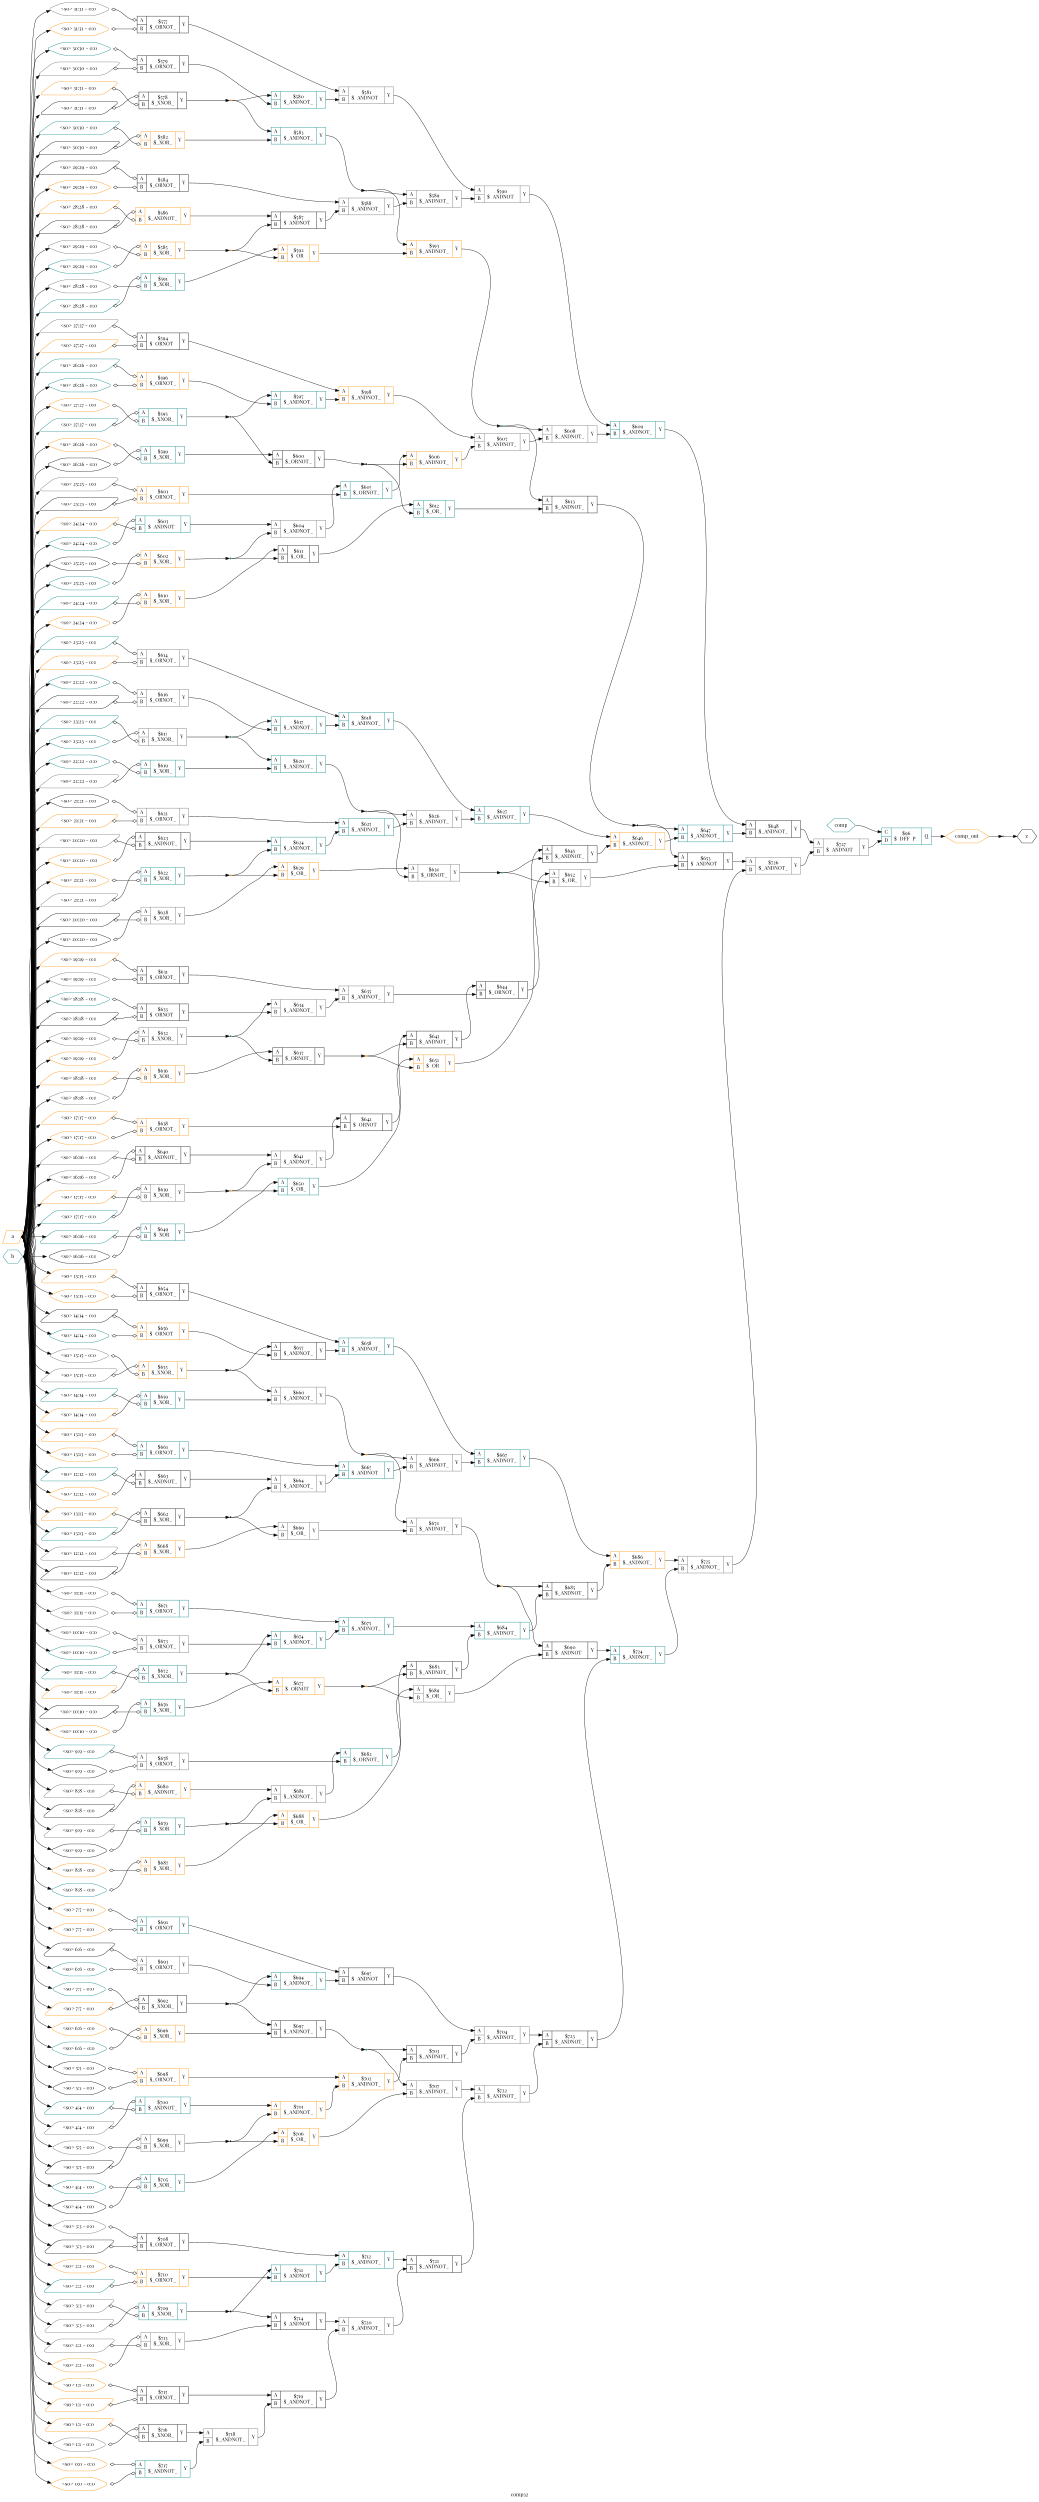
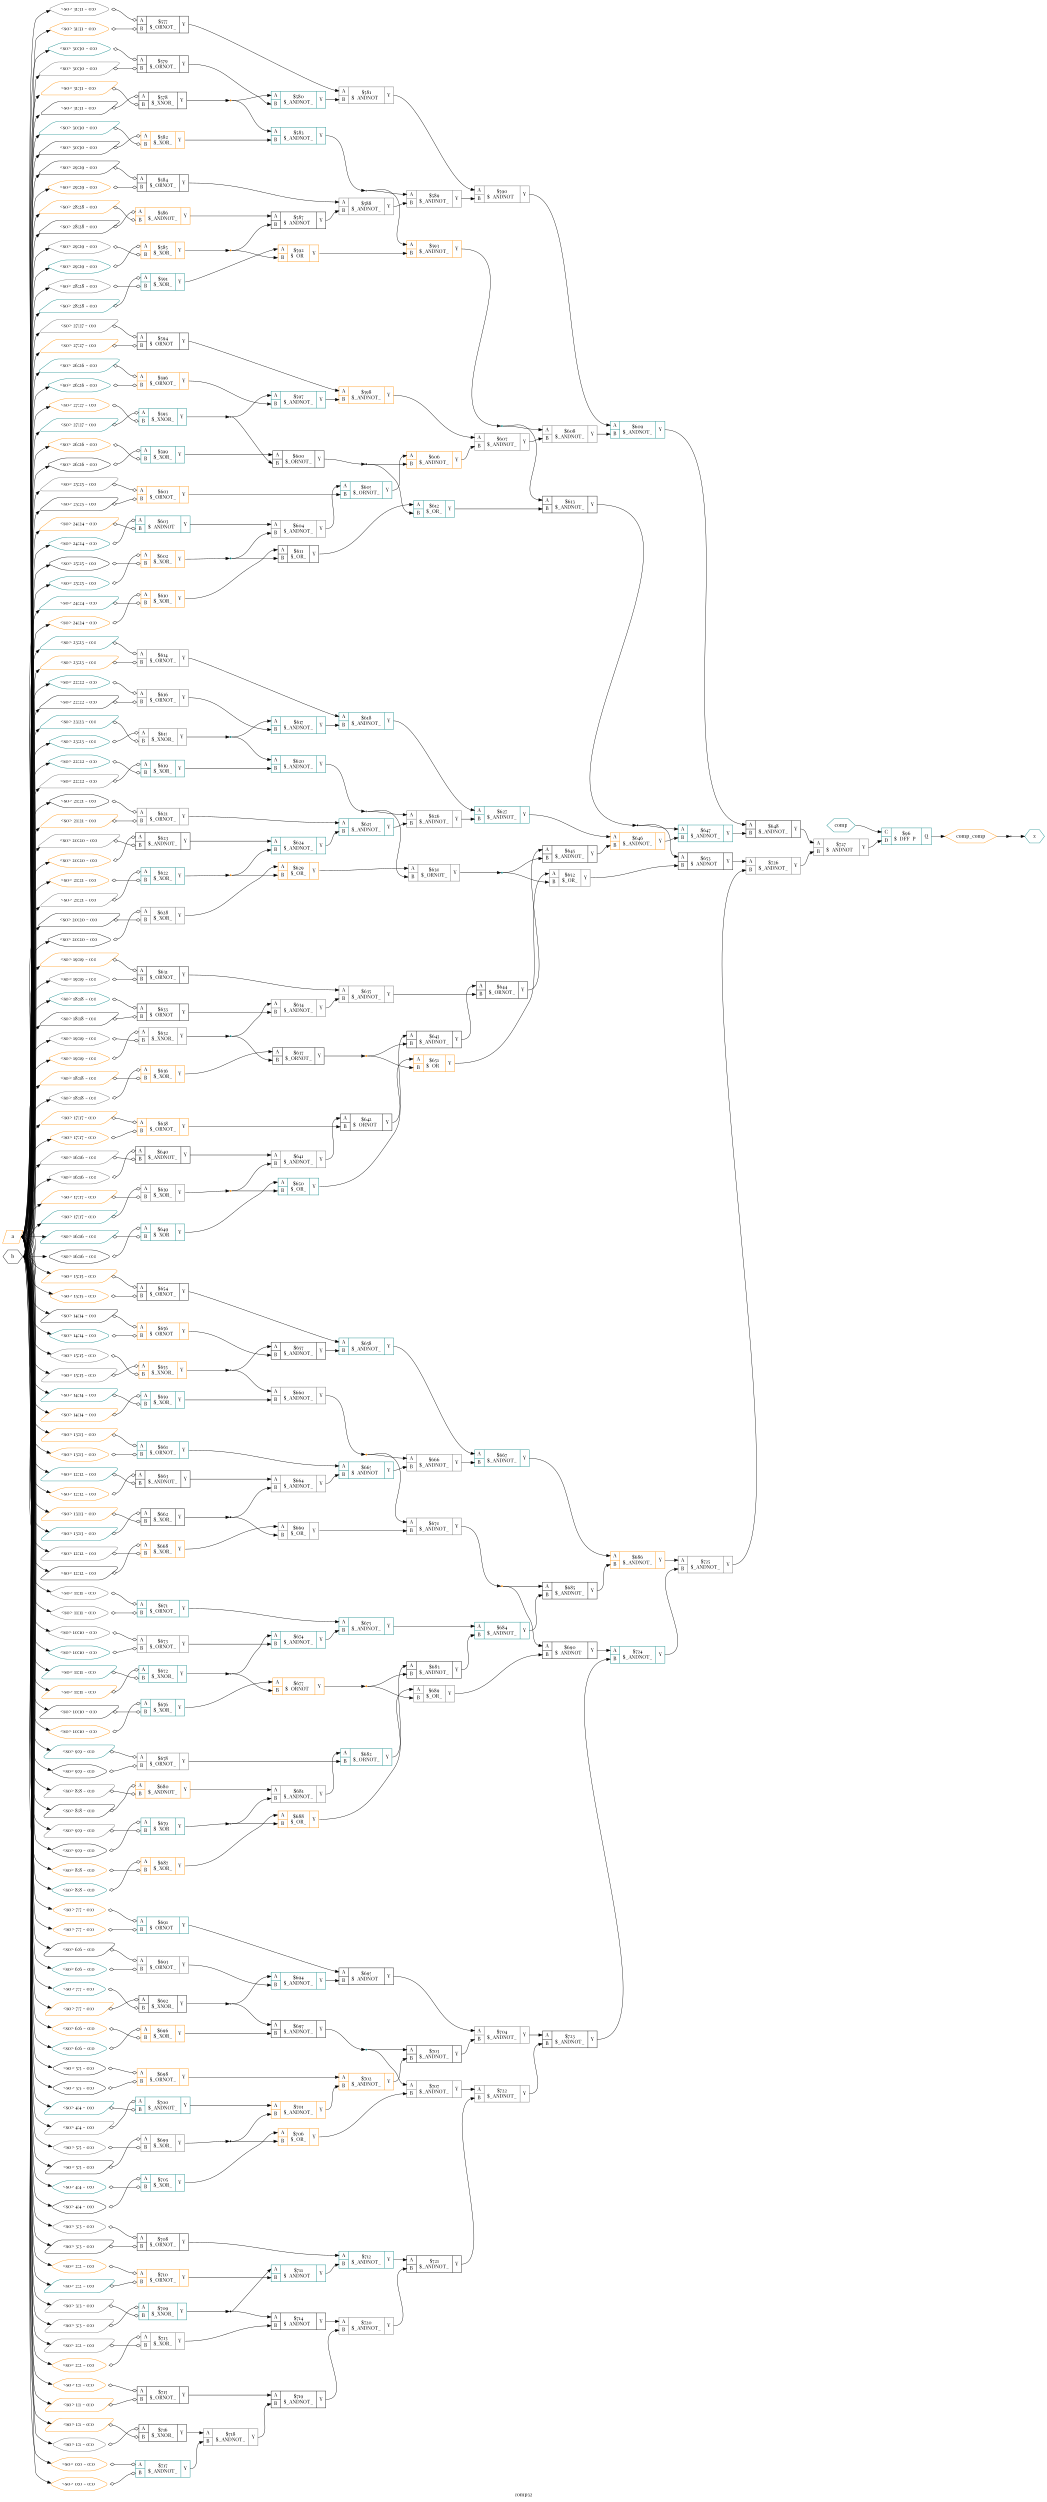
(967, 836) -> (971, 836)
(1027, 836) -> (1035, 836)
(13, 1257) -> (13, 1257)
